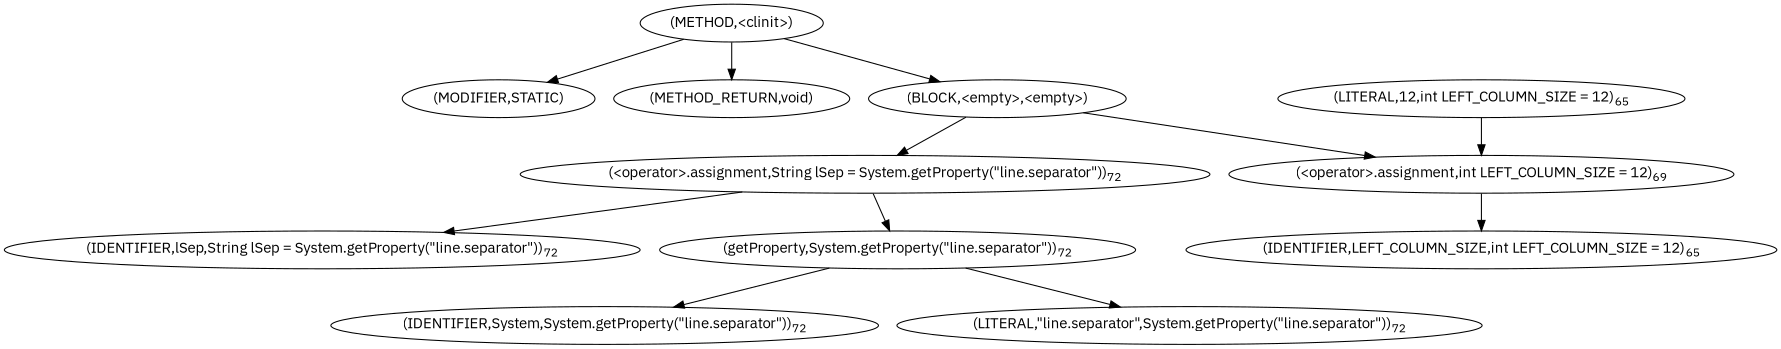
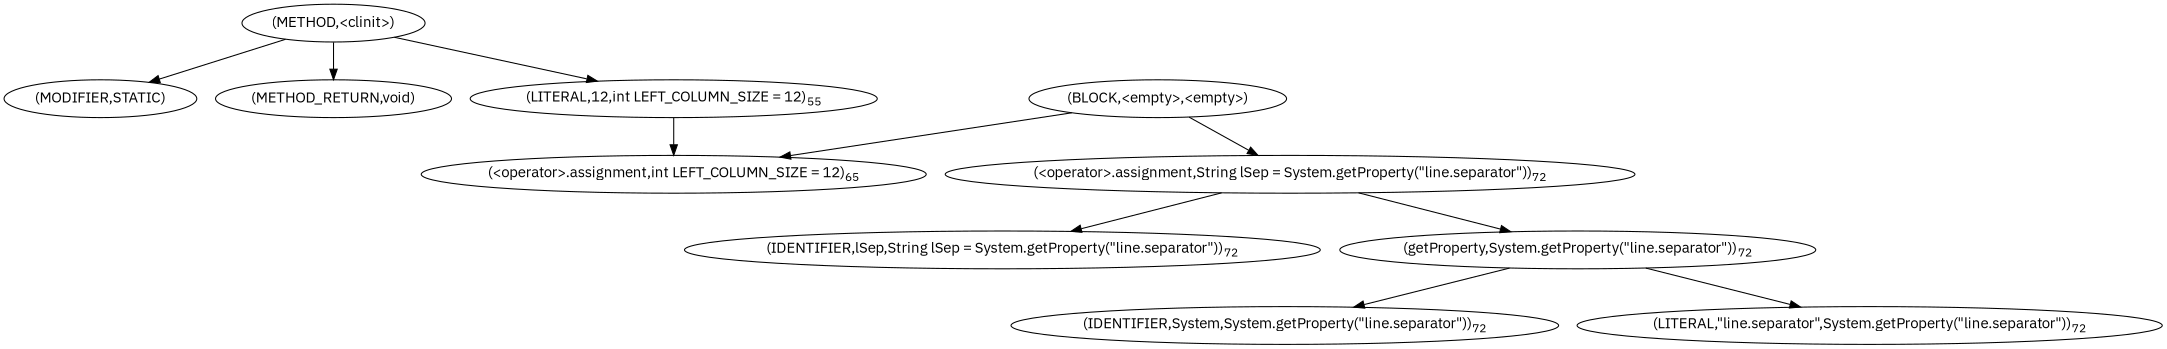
(857, 59) -> (491, 58)
(1622, 97) -> (814, 97)
(1660, 173) -> (852, 173)
(1481, 250) -> none
